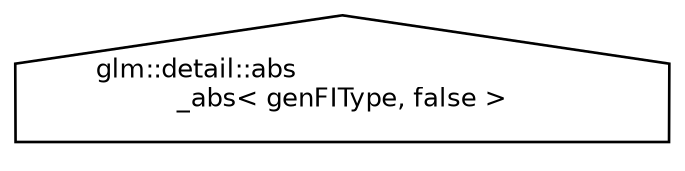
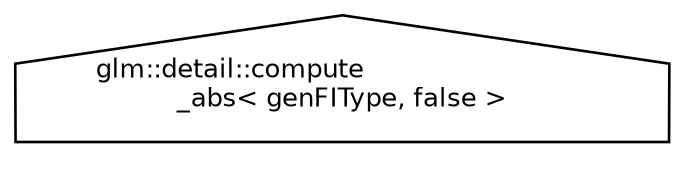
(342, 85) -> (342, 85)
